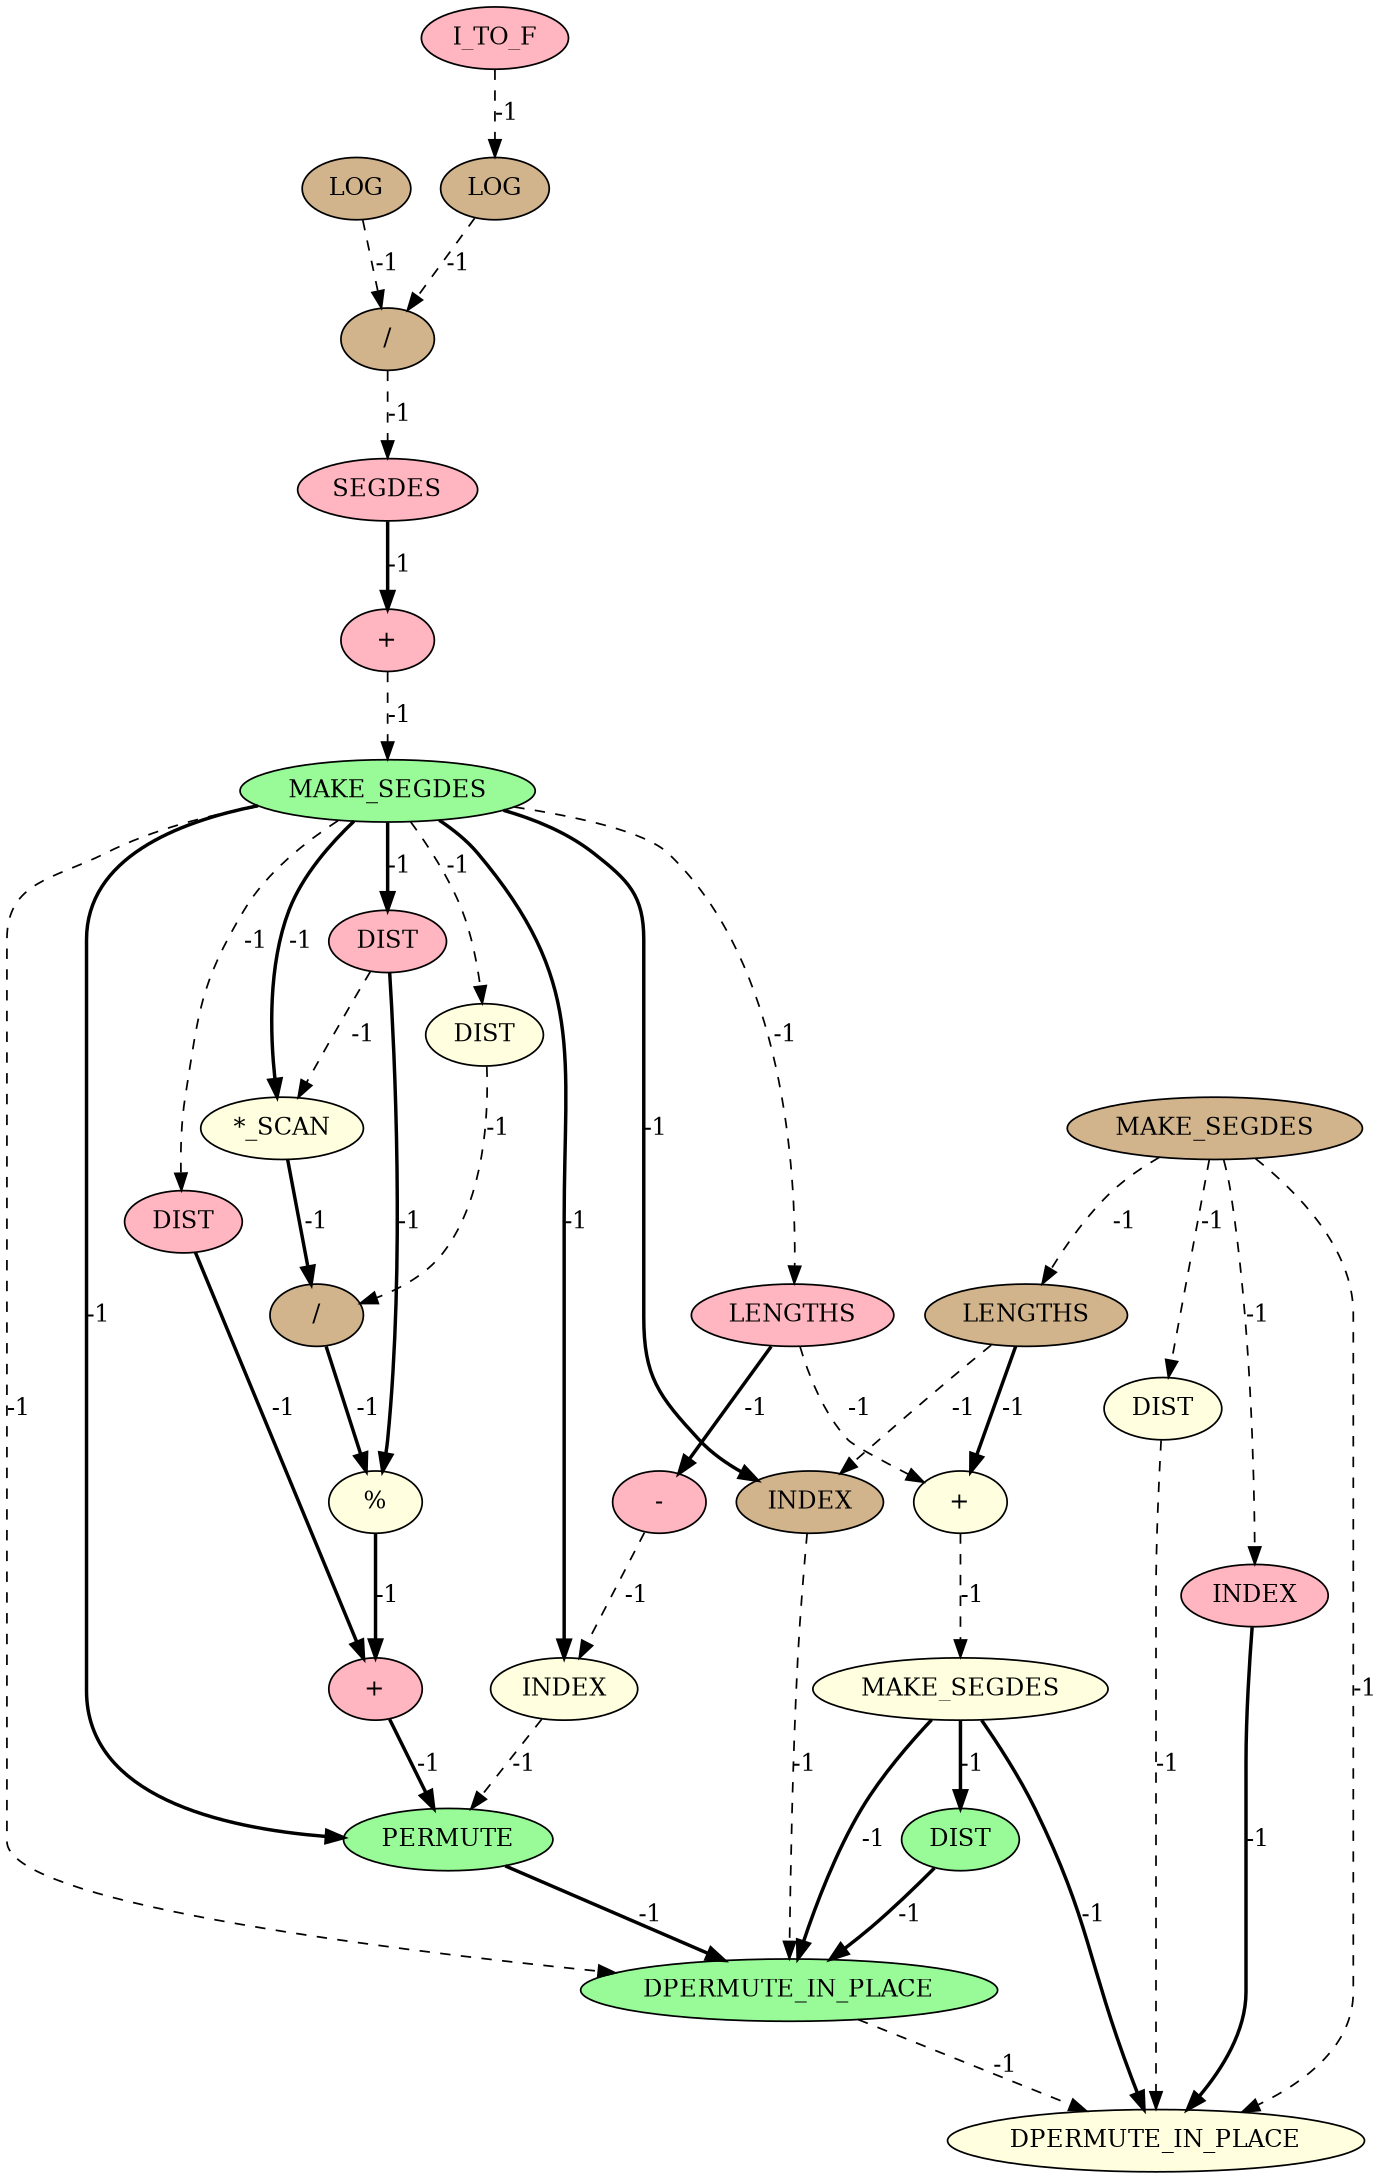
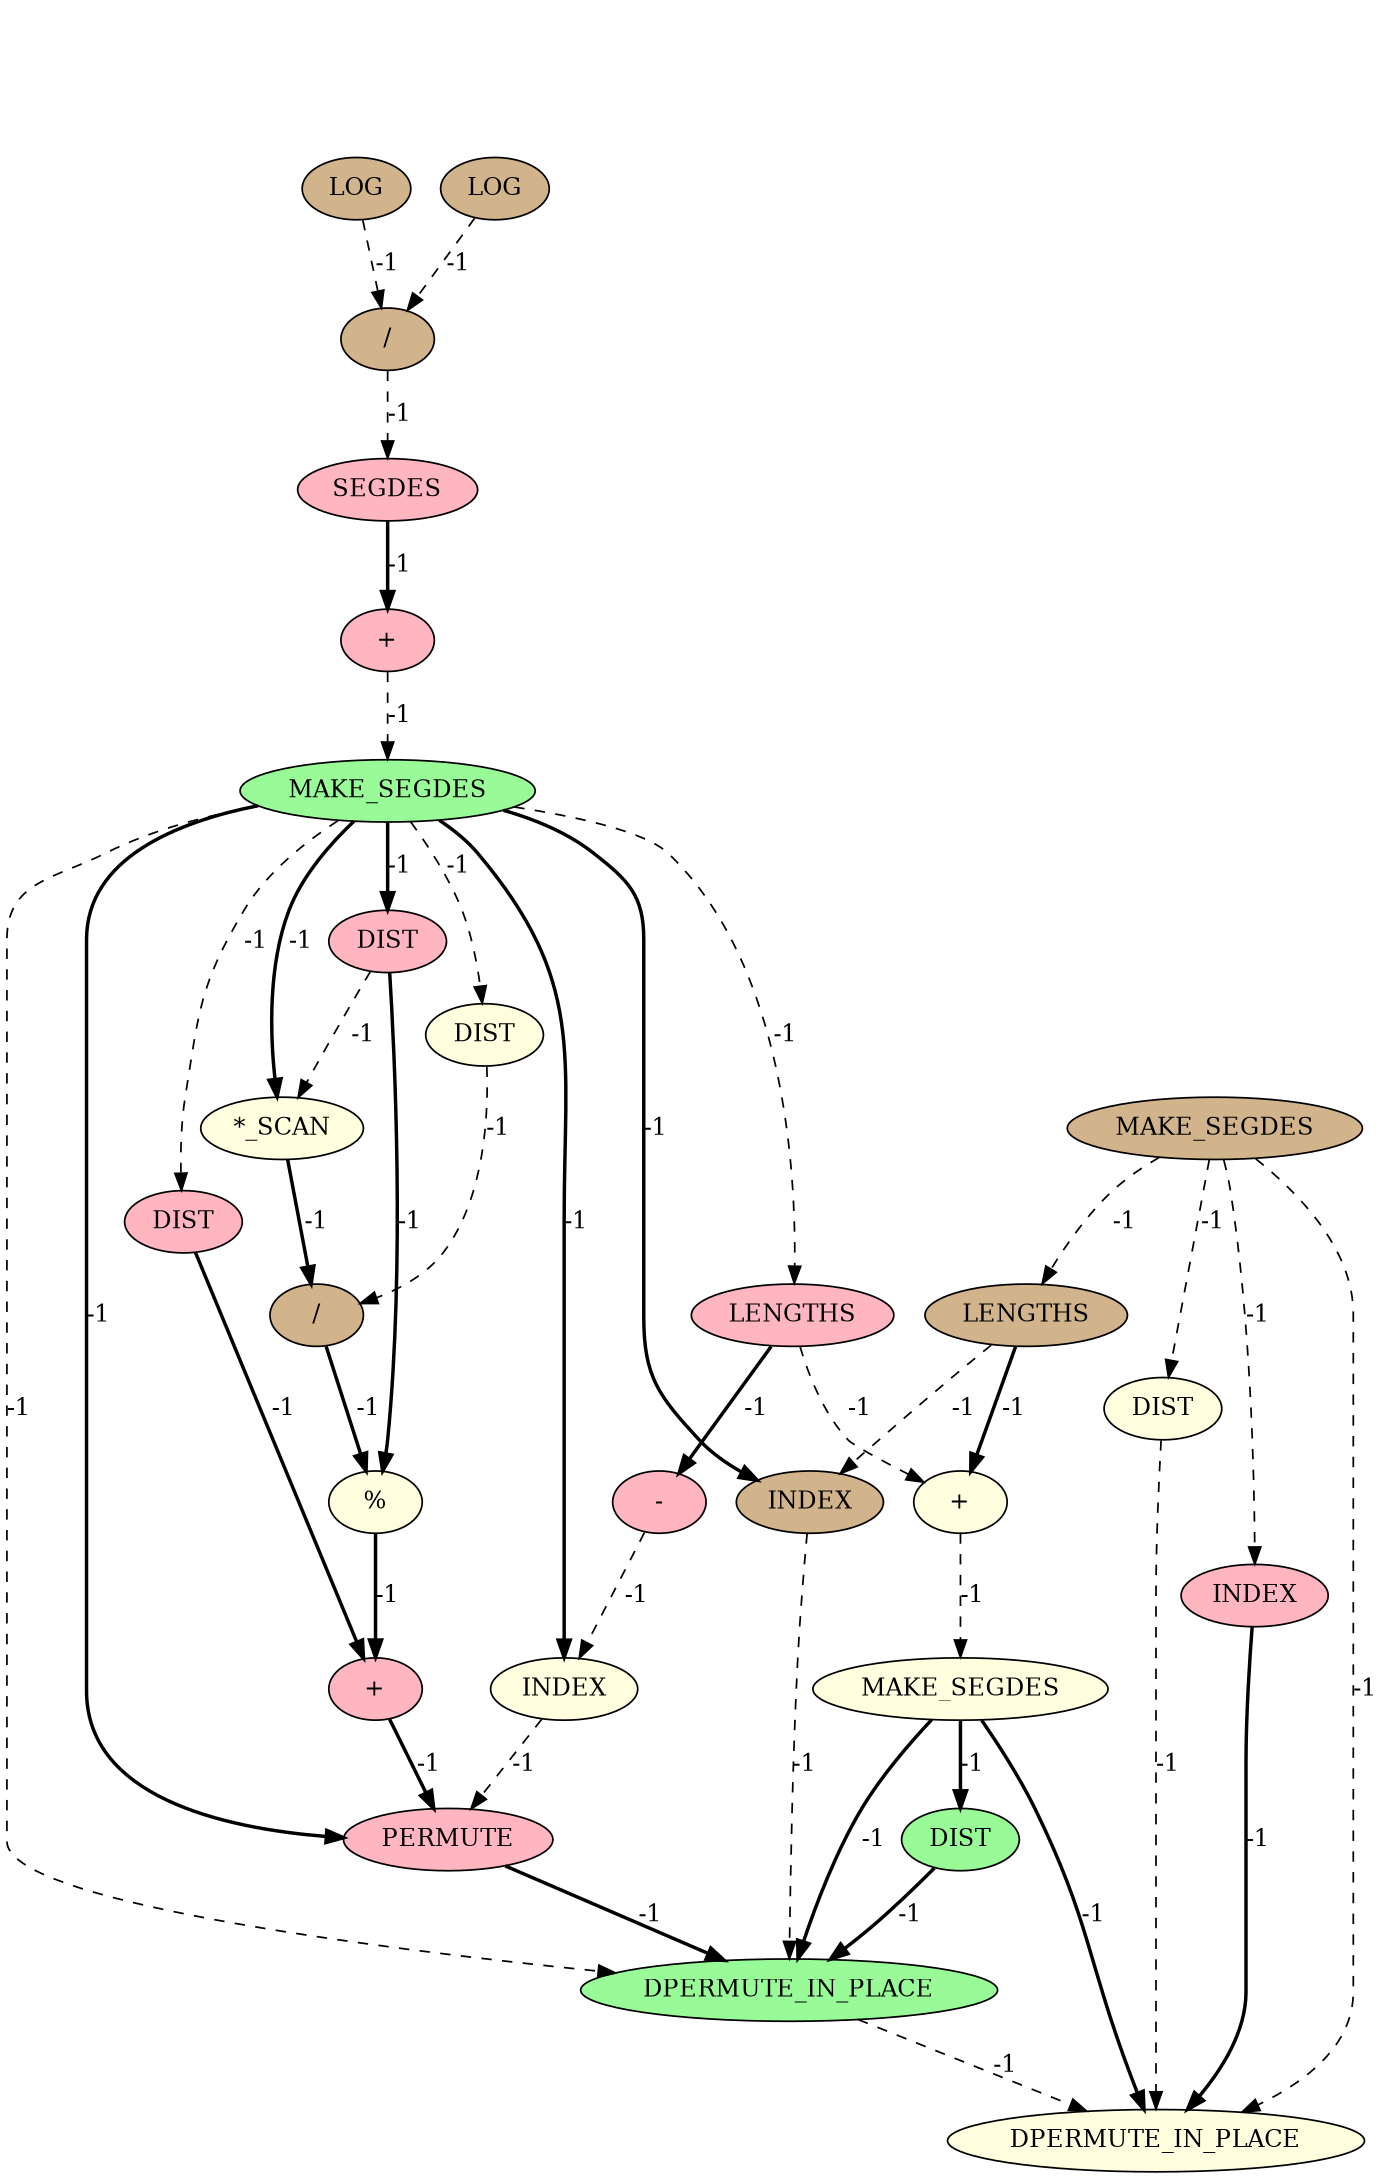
(495, 38) -> none
(448, 1840) -> (448, 1840)
